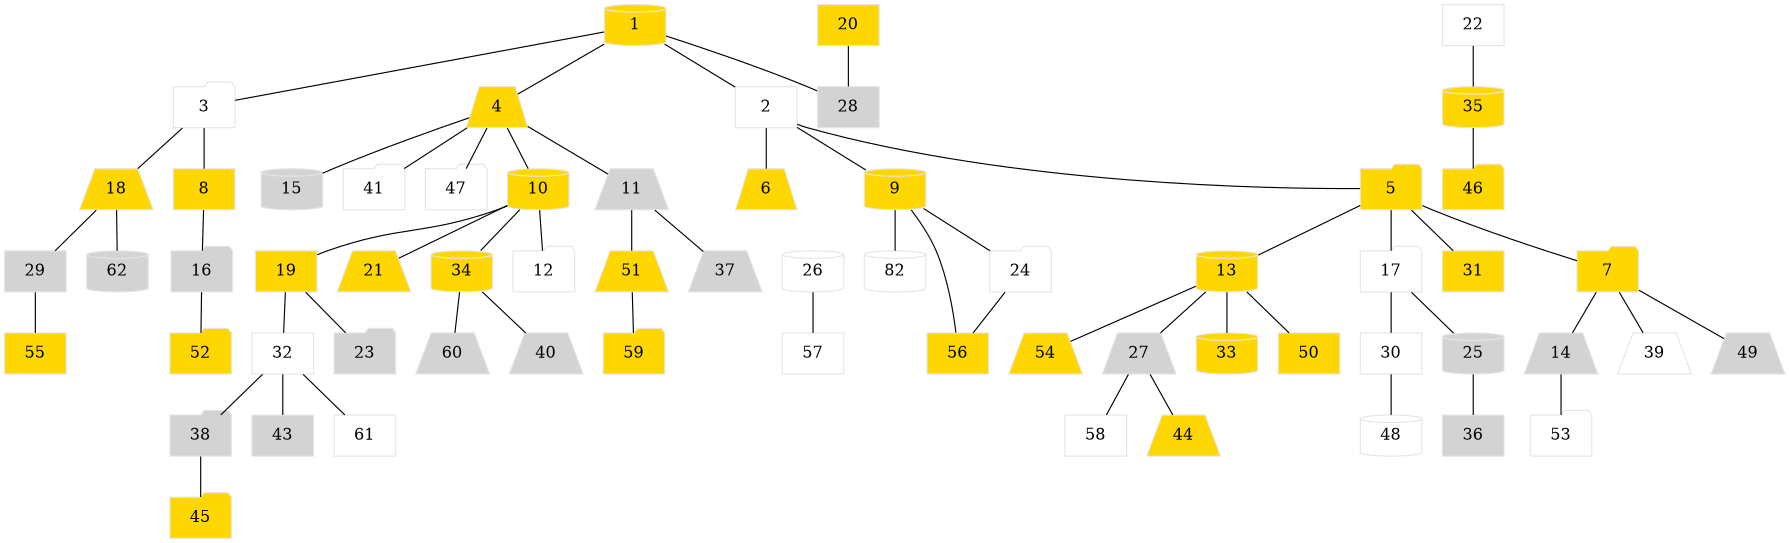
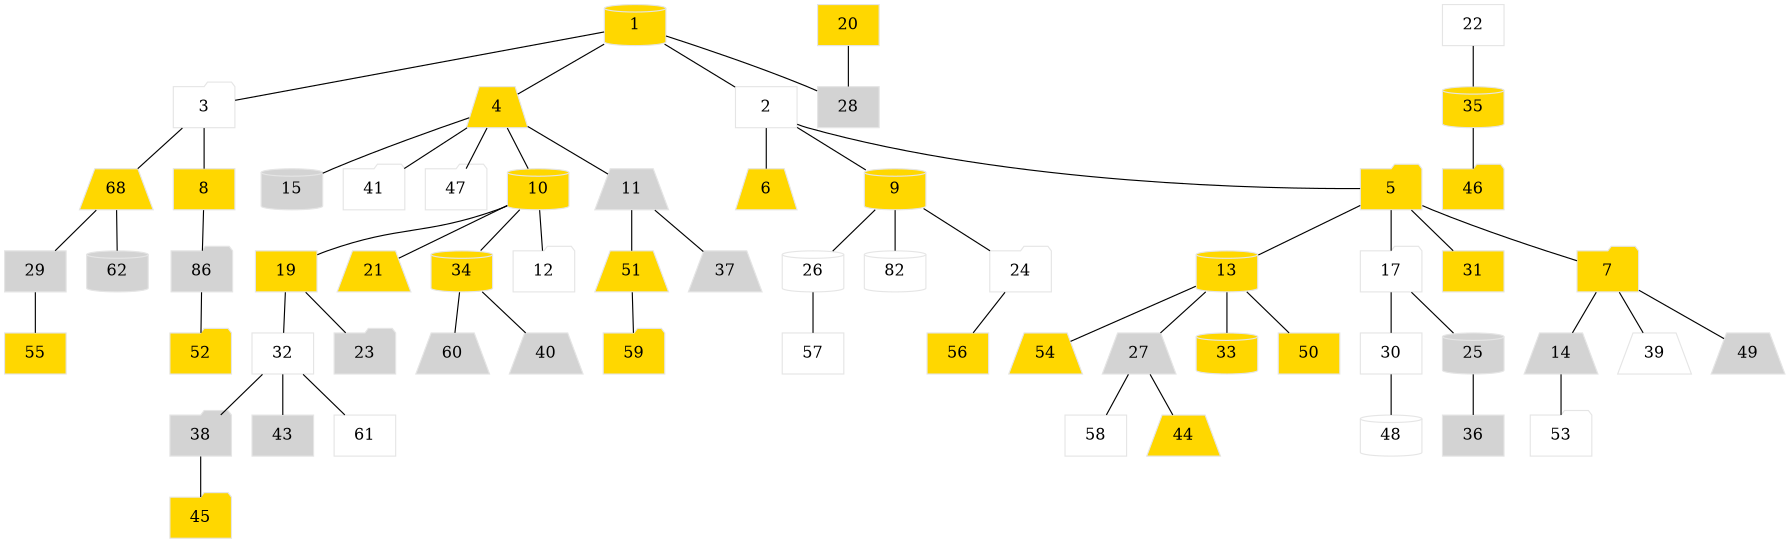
(116, 189) -> (116, 189)
(942, 268) -> (854, 230)
(202, 271) -> (202, 271)
